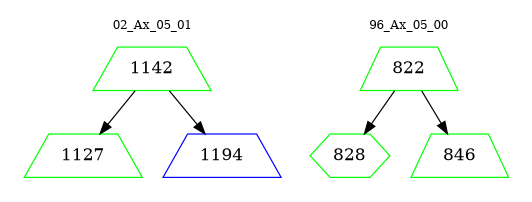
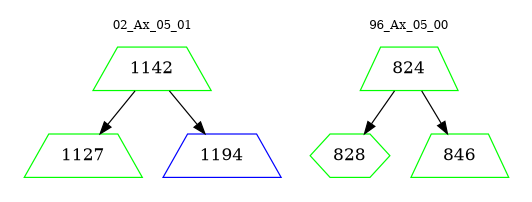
(409, 69) -> (409, 69)
